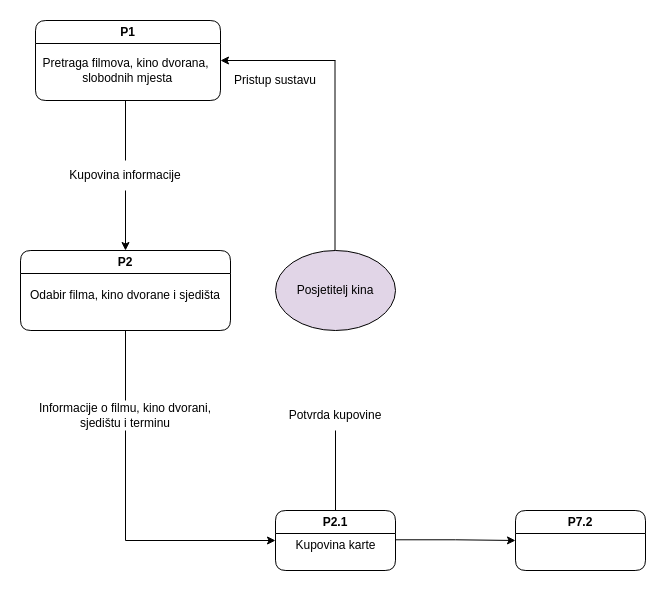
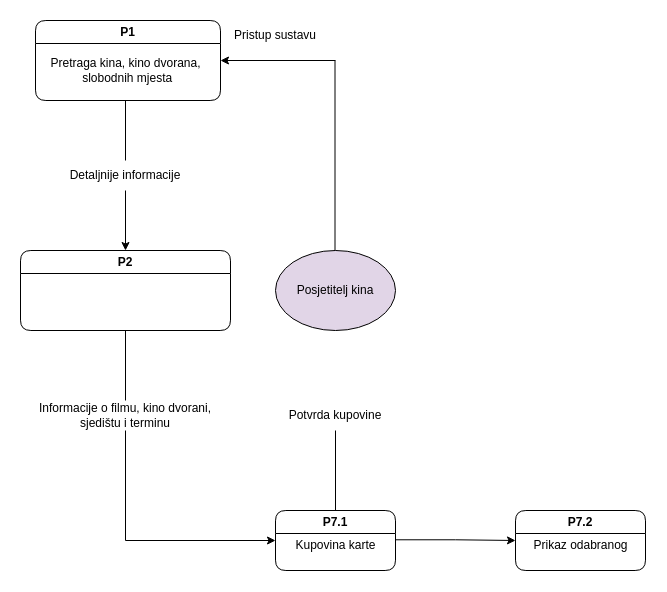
(126, 71) -> (126, 71)
(276, 81) -> (276, 36)
(126, 176) -> (126, 176)
(126, 296) -> none
(336, 523) -> (336, 523)
none -> (581, 546)
